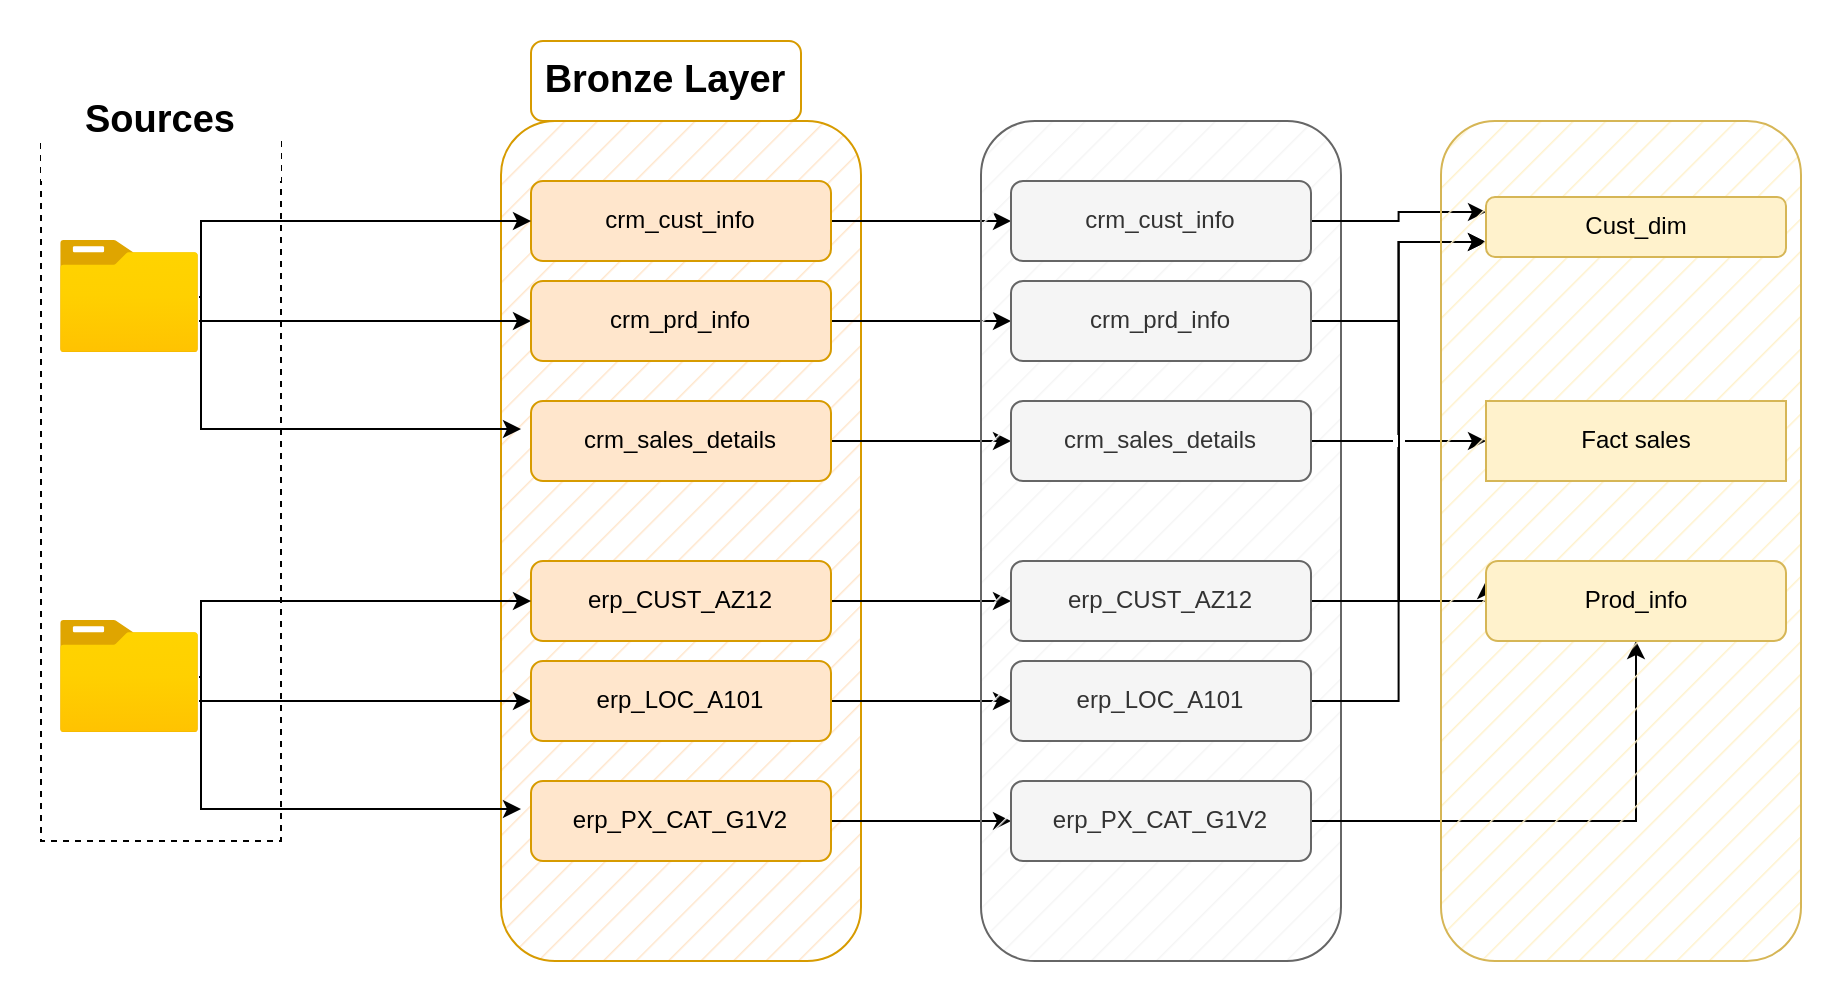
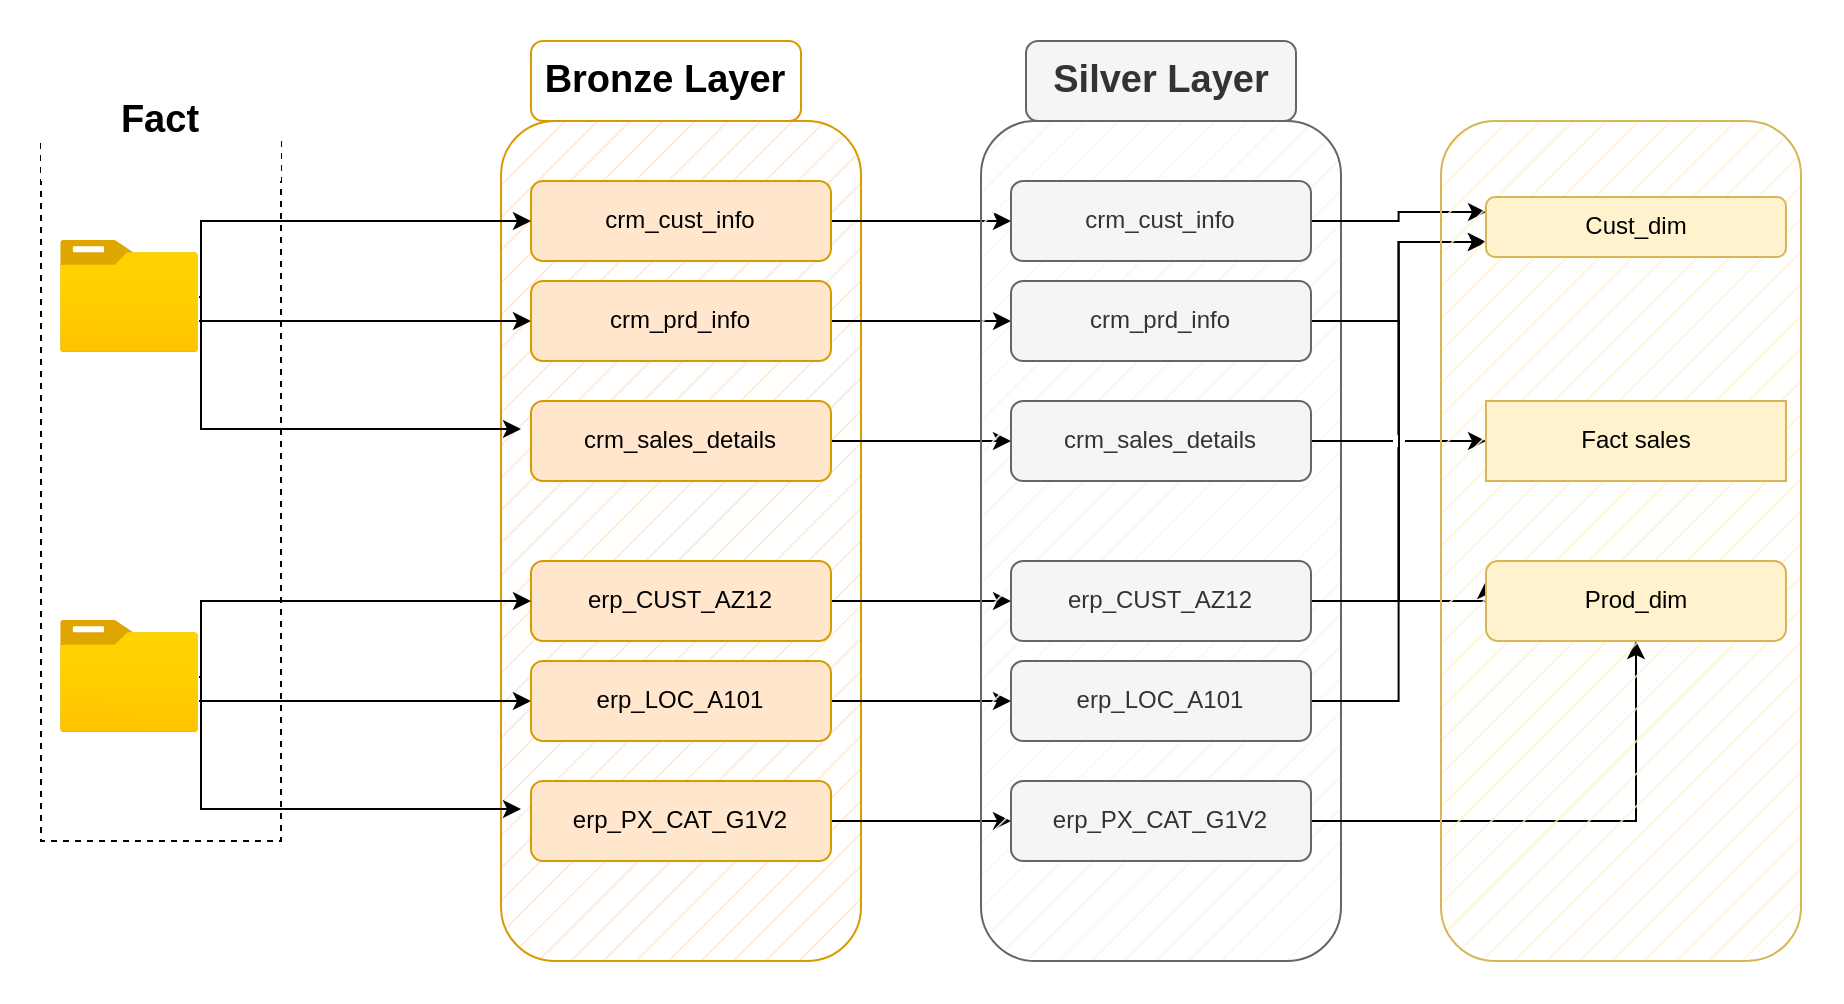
none -> (1161, 81)
(161, 121) -> (161, 121)
(1637, 601) -> (1637, 601)
